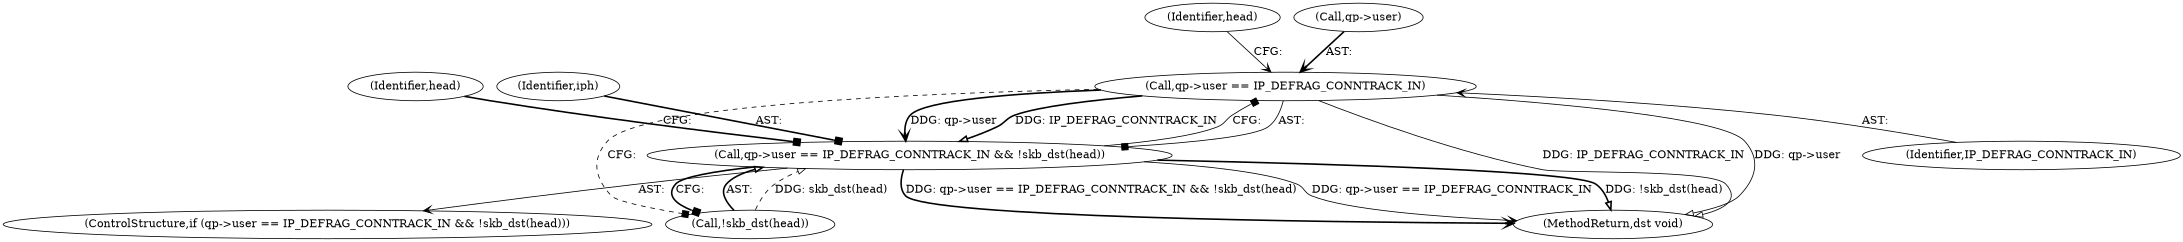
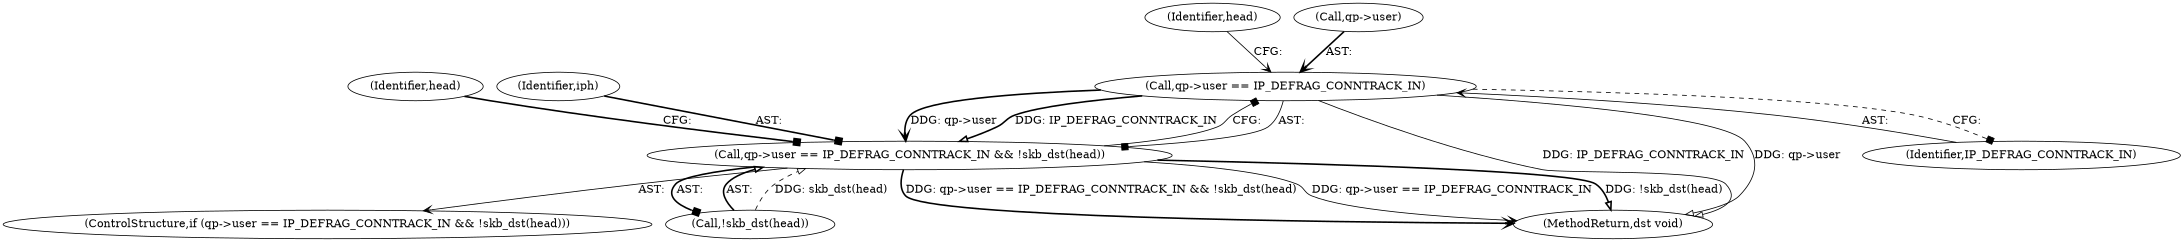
(784, 104) -> (1732, 98)
(692, 190) -> (692, 190)
